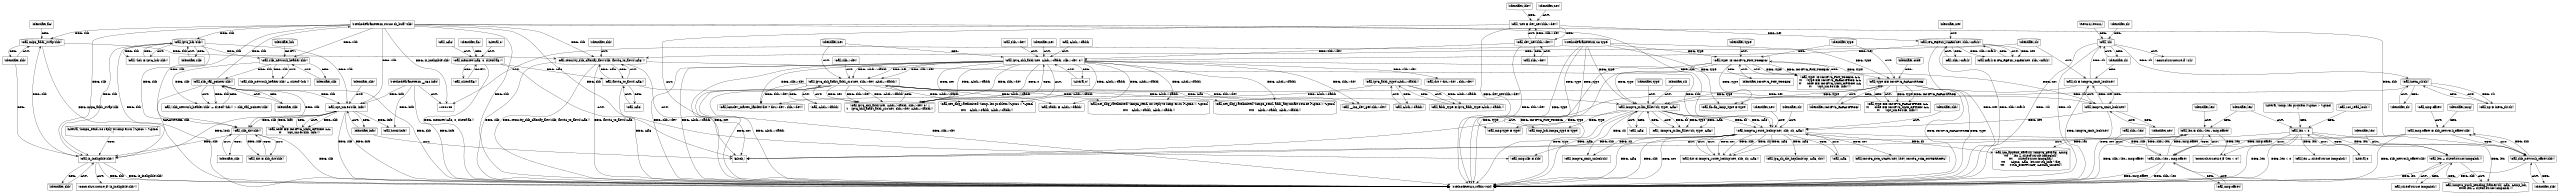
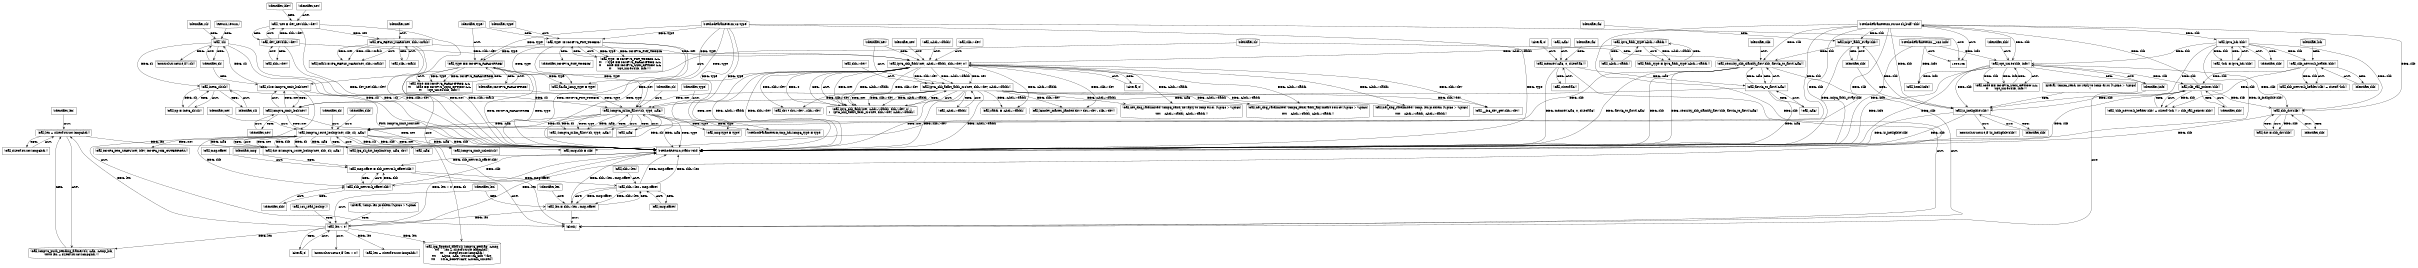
(42, 42) -> (1857, 42)
(189, 42) -> (2232, 42)
(335, 42) -> none
(1996, 50) -> none
(291, 52) -> (2317, 52)
(2155, 52) -> (201, 52)
(285, 61) -> (2313, 64)
(433, 61) -> (1973, 42)
(1910, 61) -> none
(2175, 61) -> (176, 64)
(481, 70) -> (1570, 76)
(1744, 75) -> none
(274, 82) -> (2313, 87)
(1775, 90) -> (597, 96)
(305, 92) -> (2107, 71)
none -> (836, 95)
(1092, 97) -> (1291, 56)
(134, 107) -> (2266, 98)
(1062, 107) -> (1003, 111)
(1365, 107) -> (1498, 111)
(2354, 107) -> (310, 207)
(176, 120) -> (2106, 98)
(222, 131) -> (1965, 87)
(1553, 131) -> (784, 133)
(2088, 131) -> (400, 124)
(1702, 142) -> (239, 142)
(2226, 143) -> (448, 219)
(187, 144) -> none
(2149, 180) -> (511, 156)
